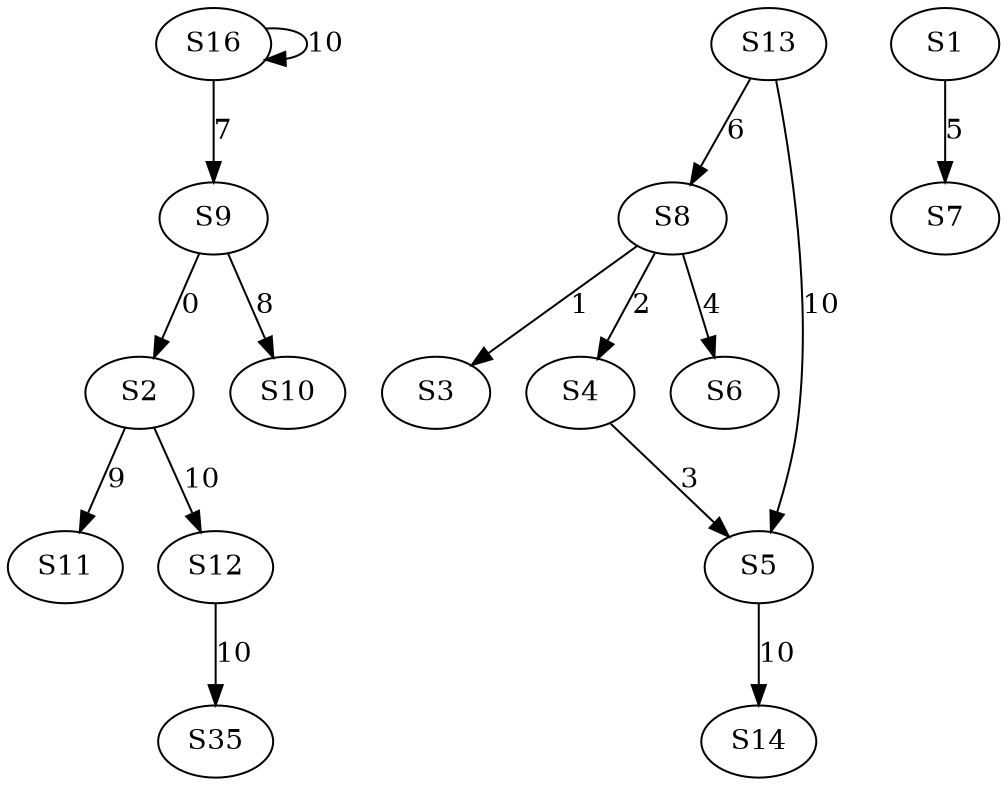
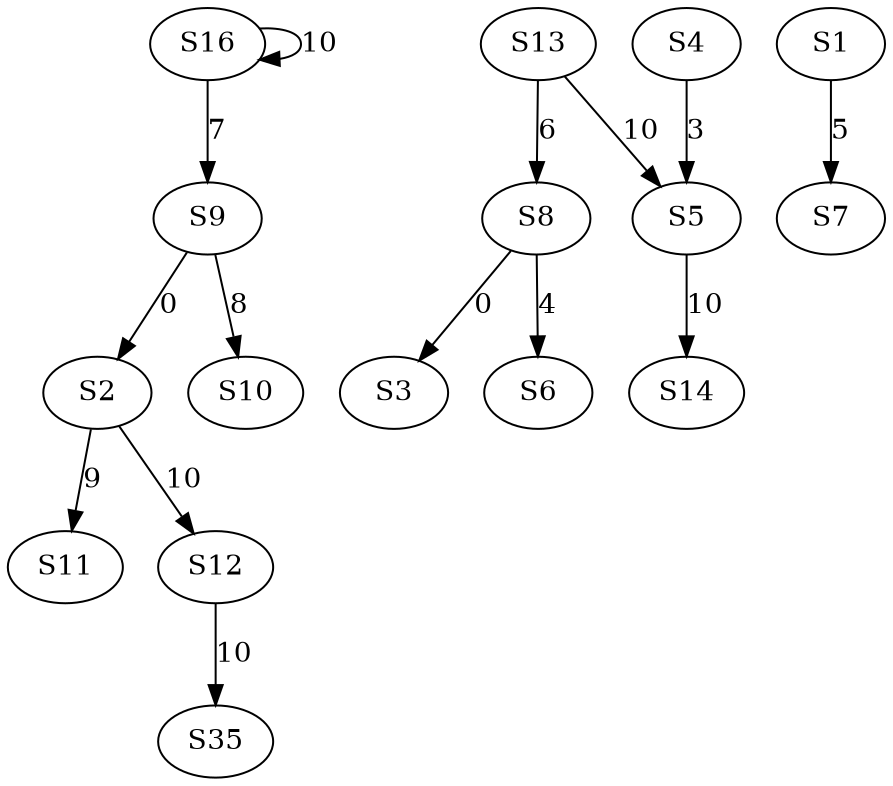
(631, 297) -> none
(580, 306) -> (484, 306)
